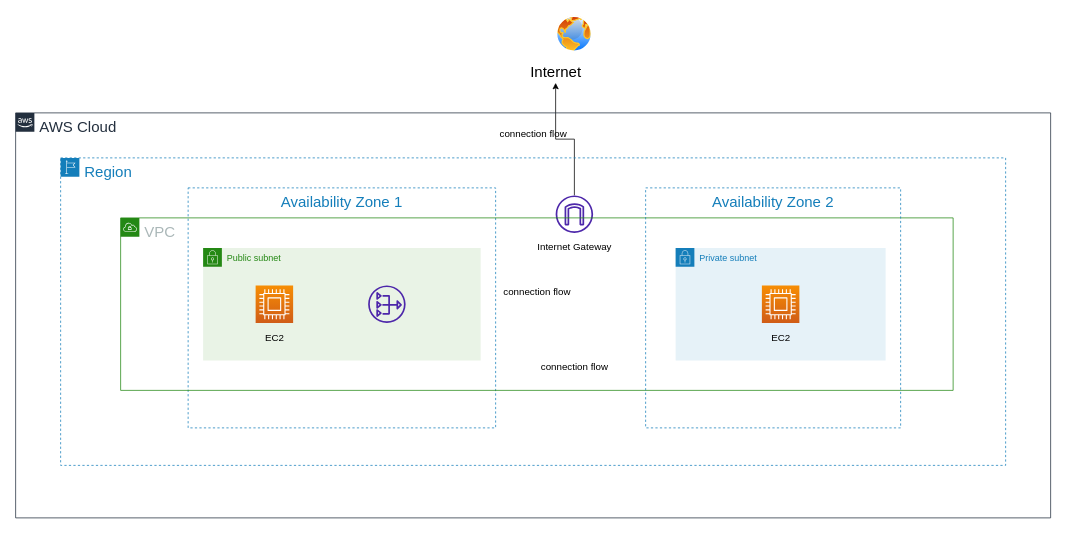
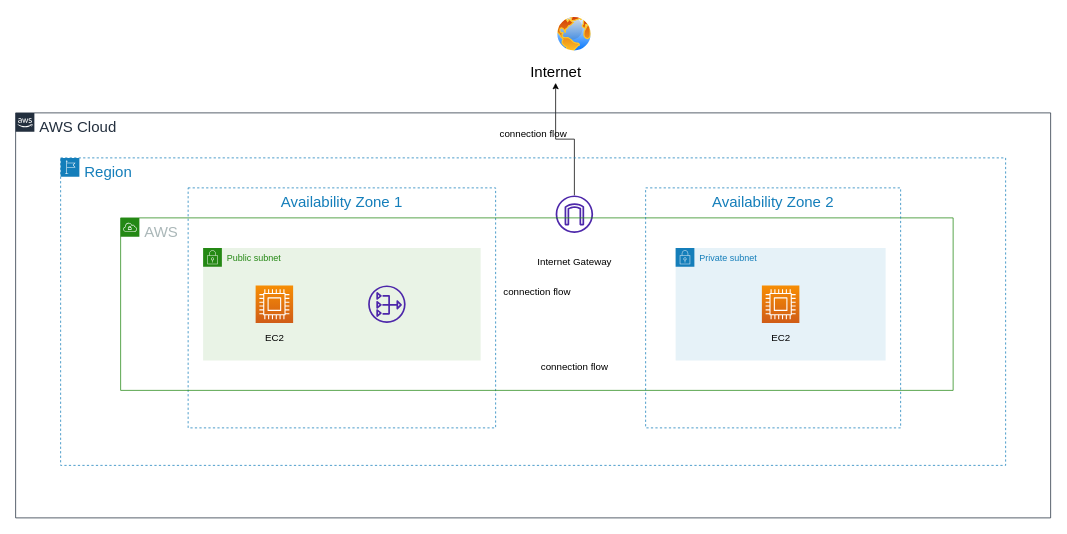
(152, 229) -> (152, 229)
(574, 244) -> (574, 259)
